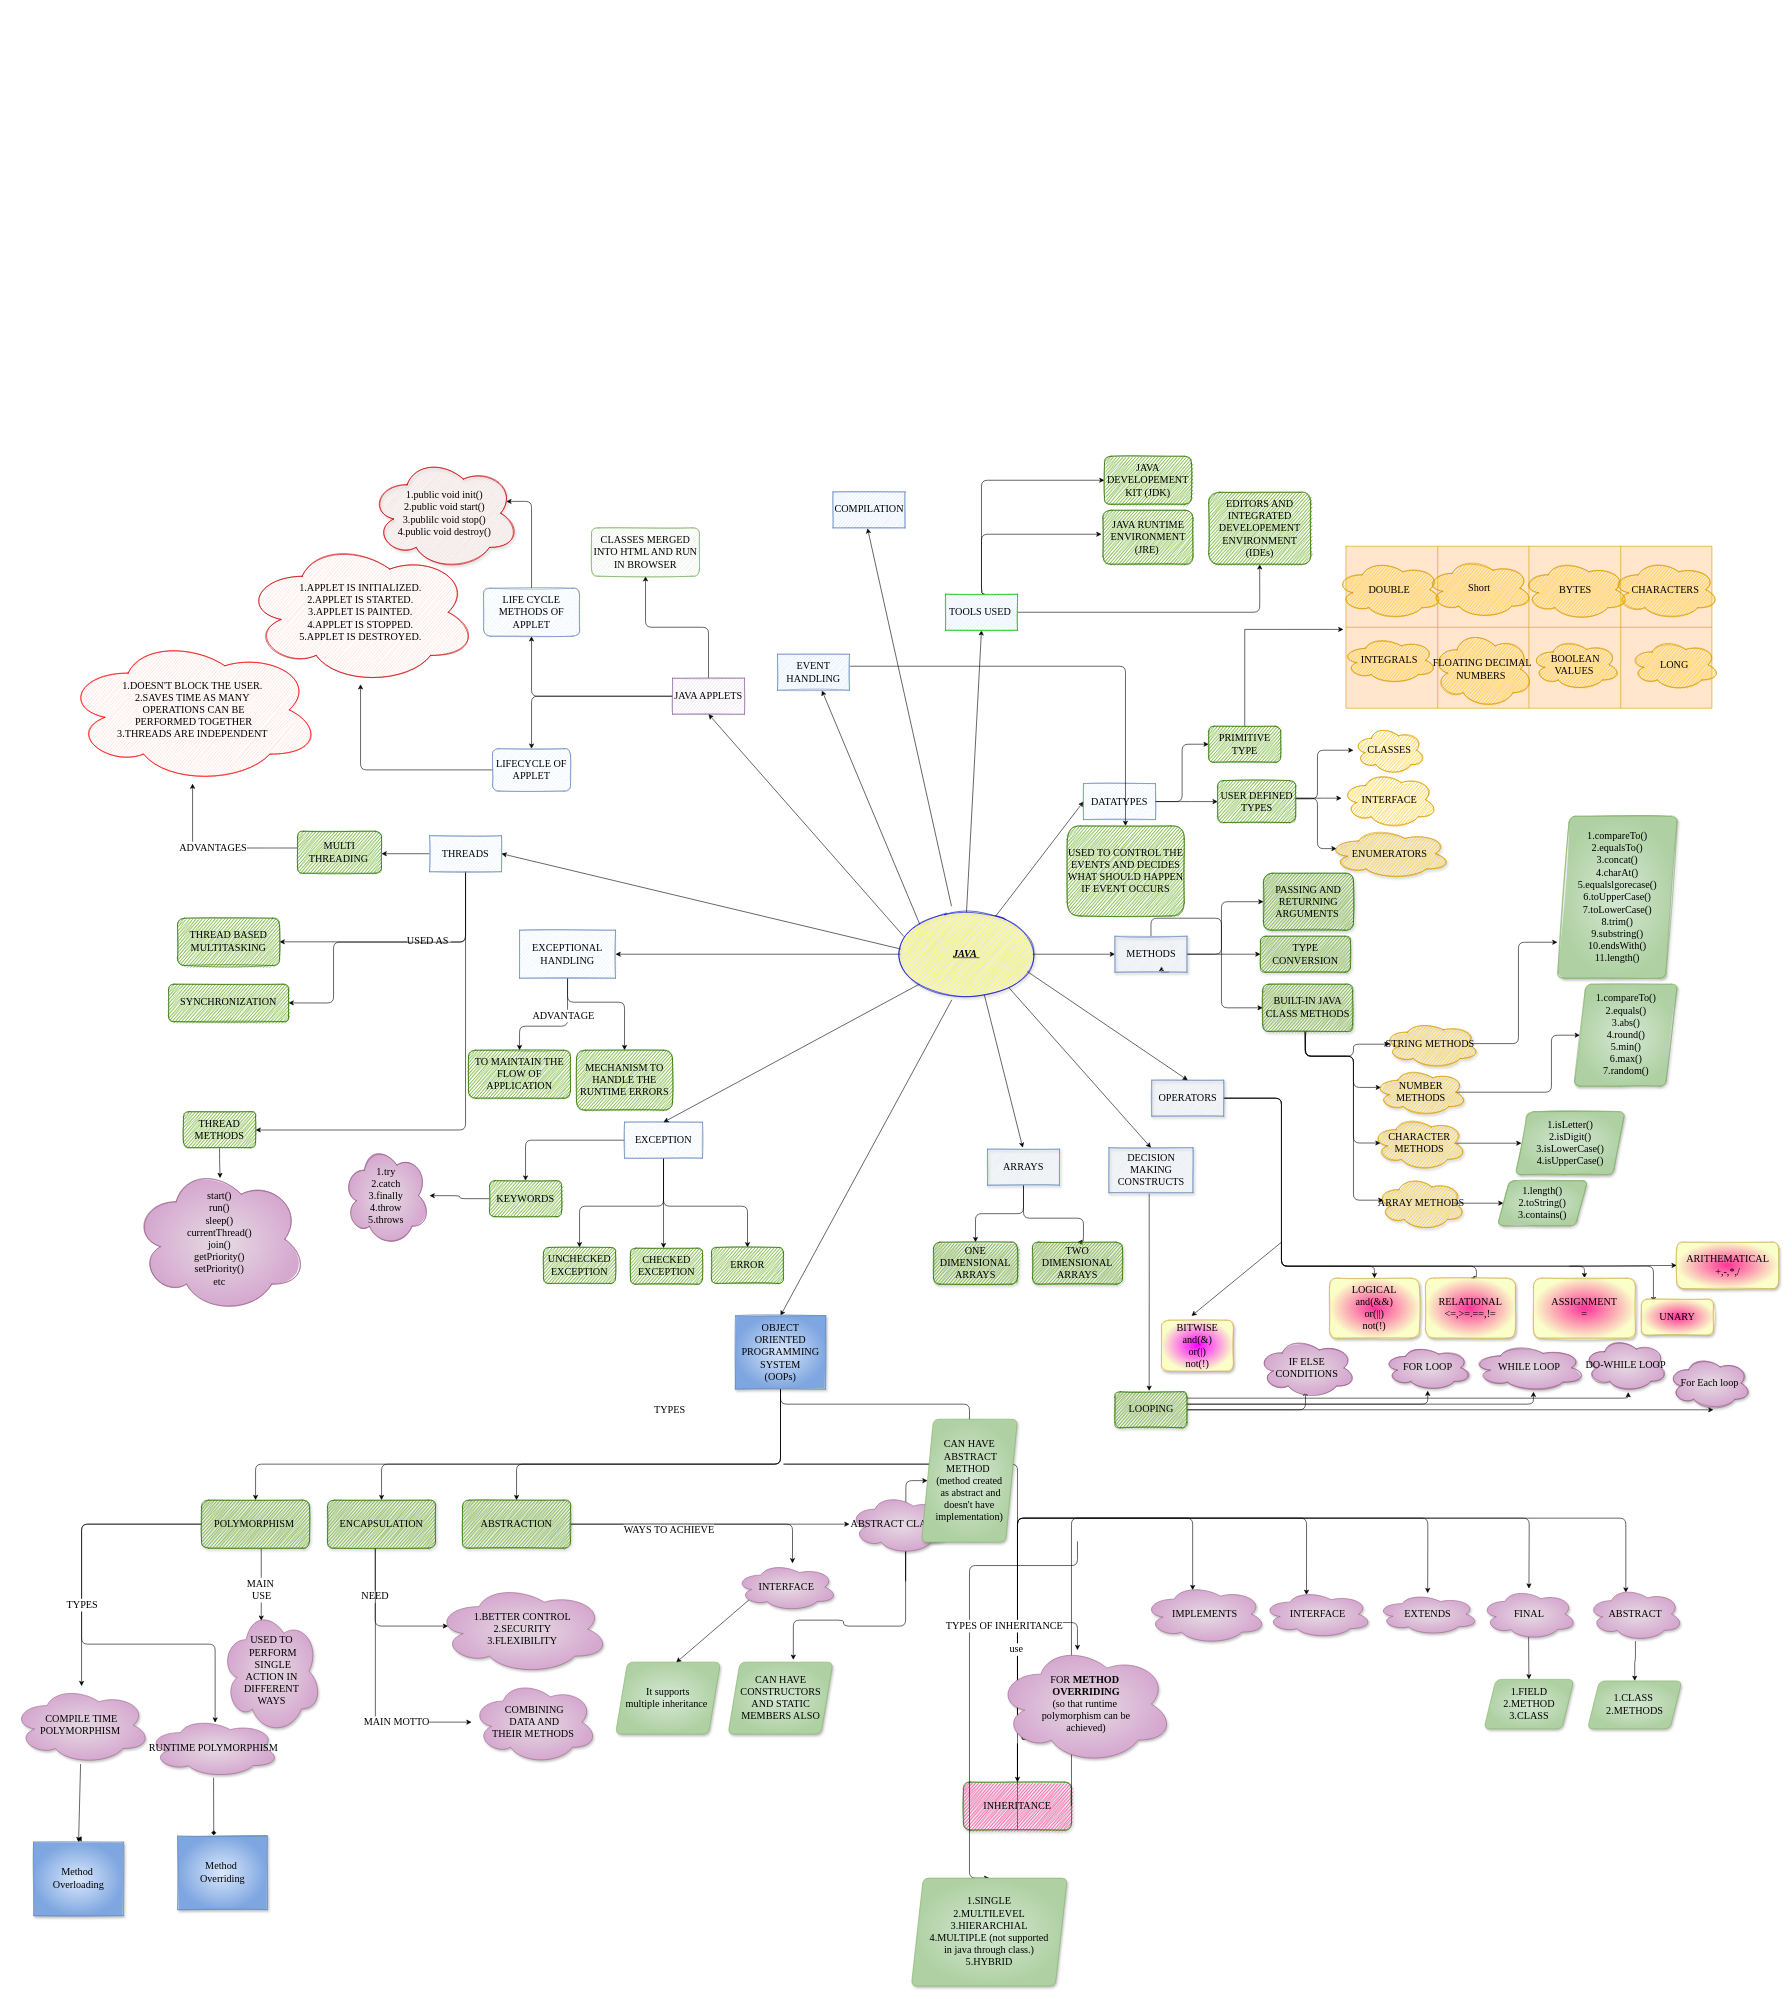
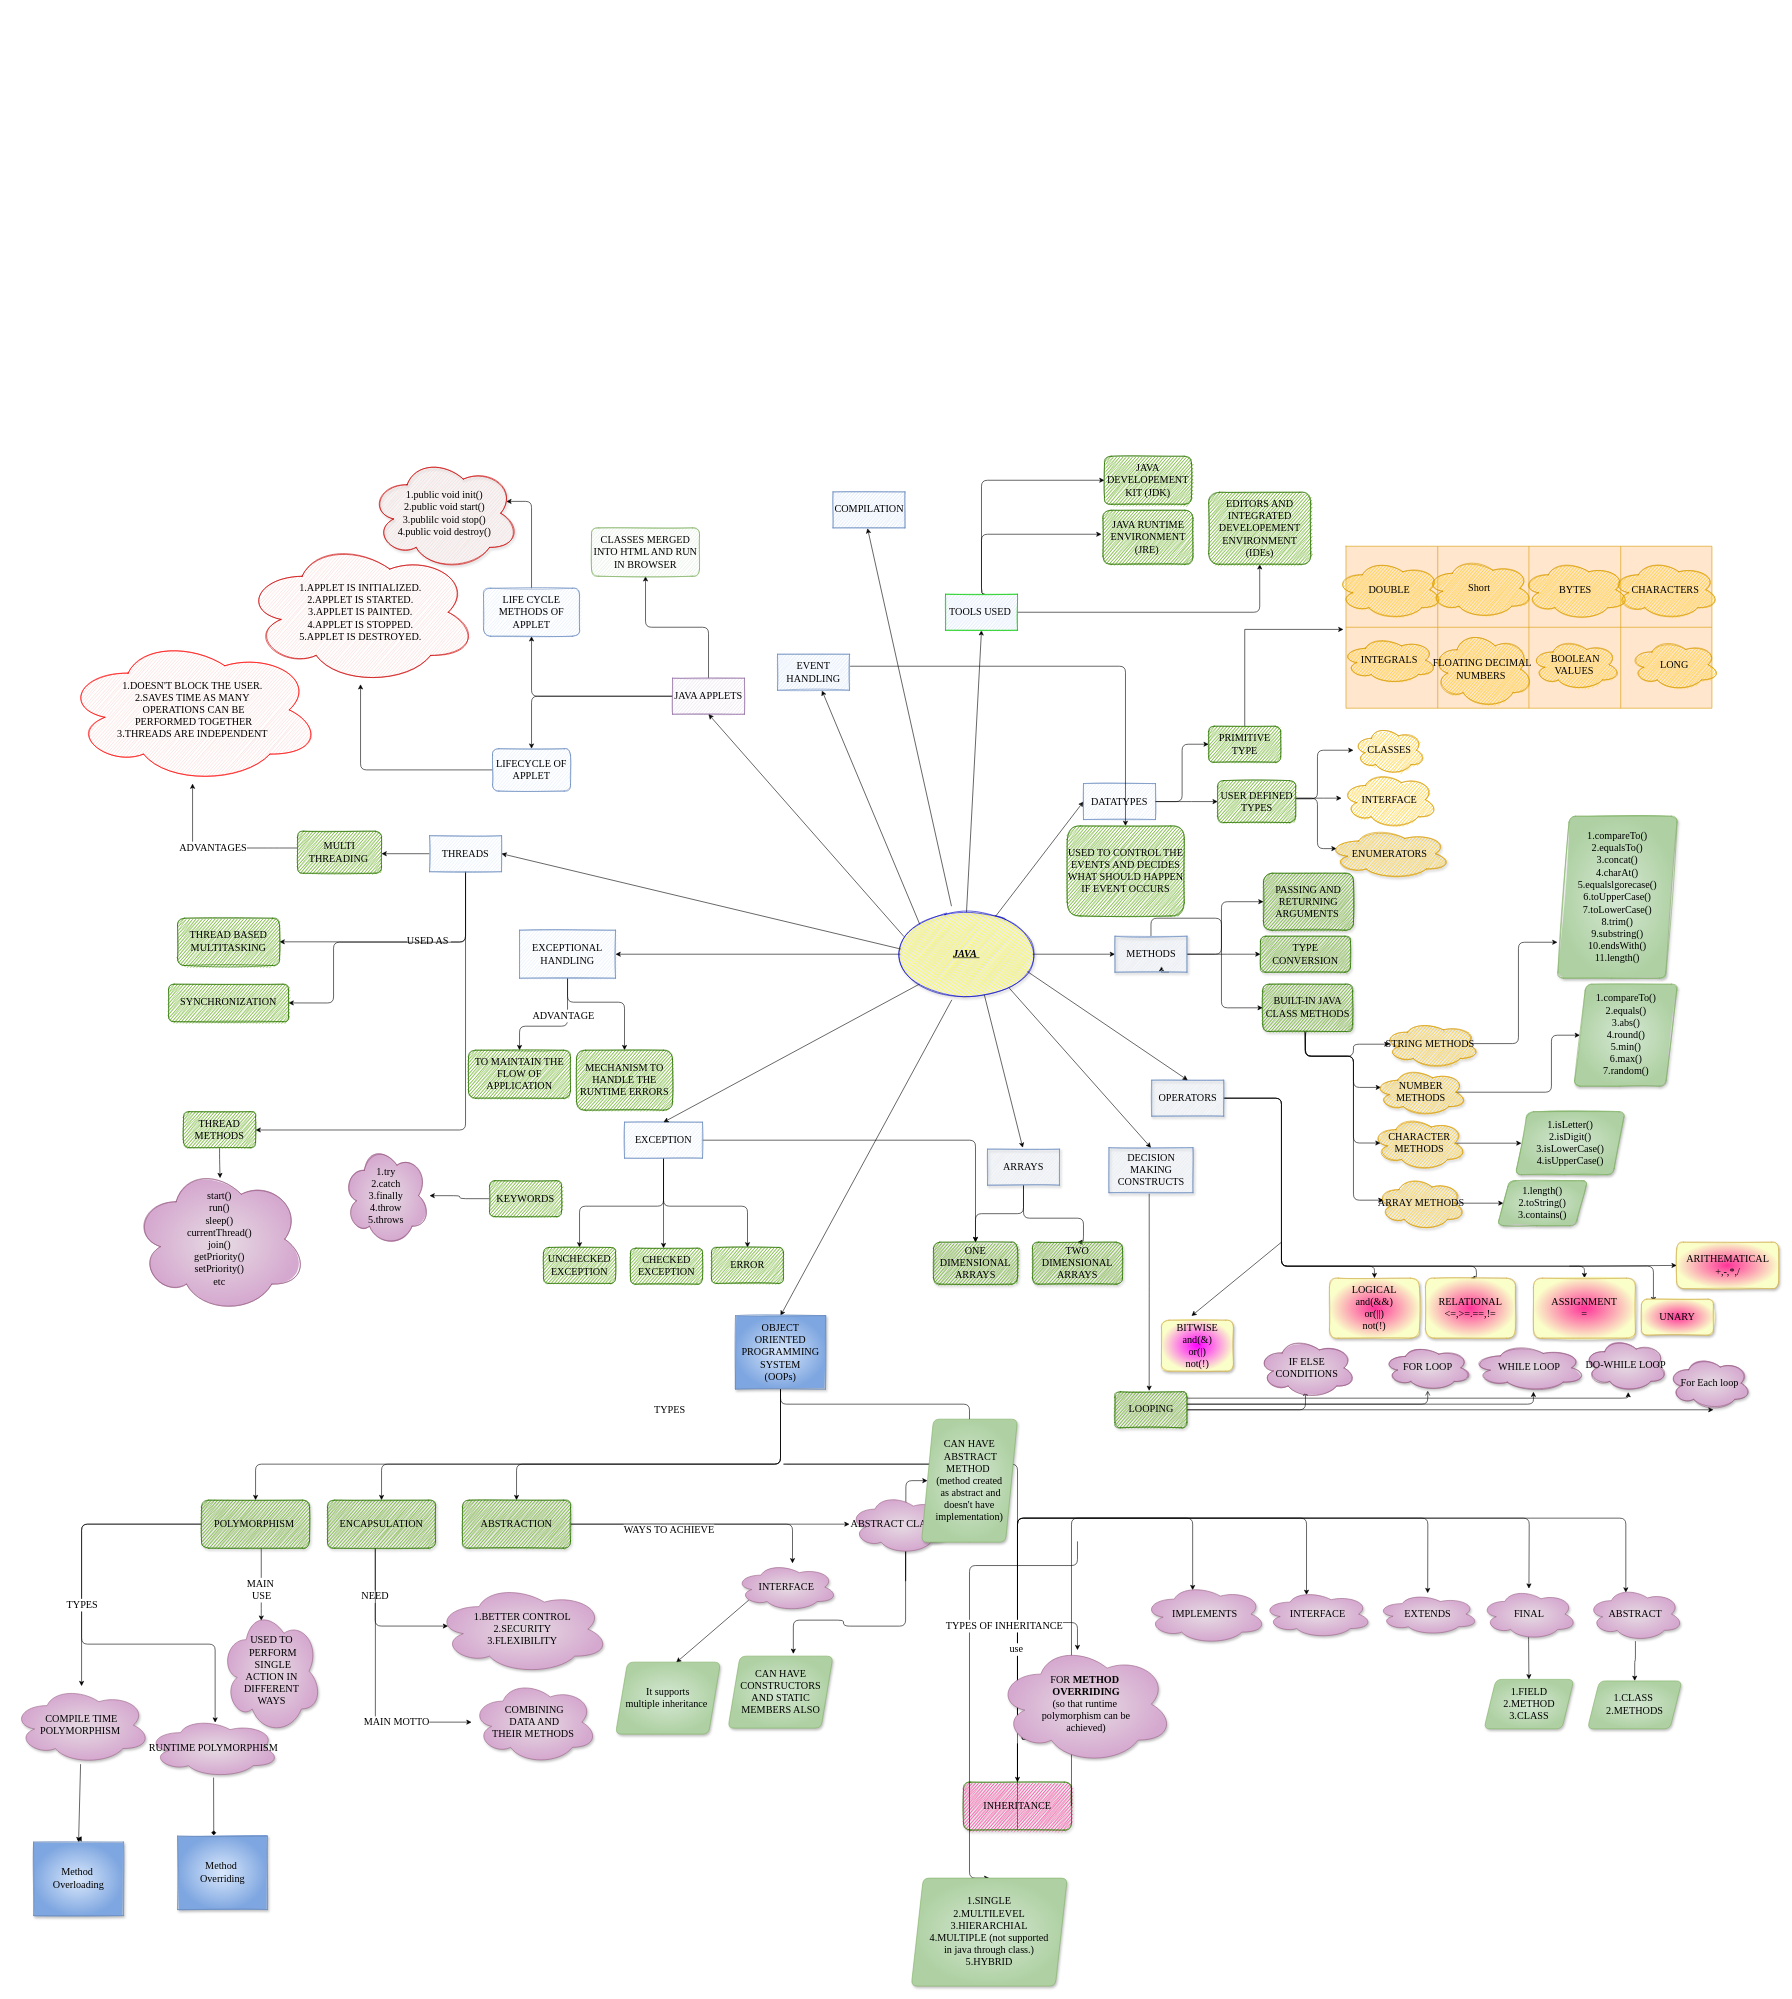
(525, 1157) -> (873, 1140)
(1428, 1396) -> (1428, 1394)
(780, 1698) -> (780, 1692)
